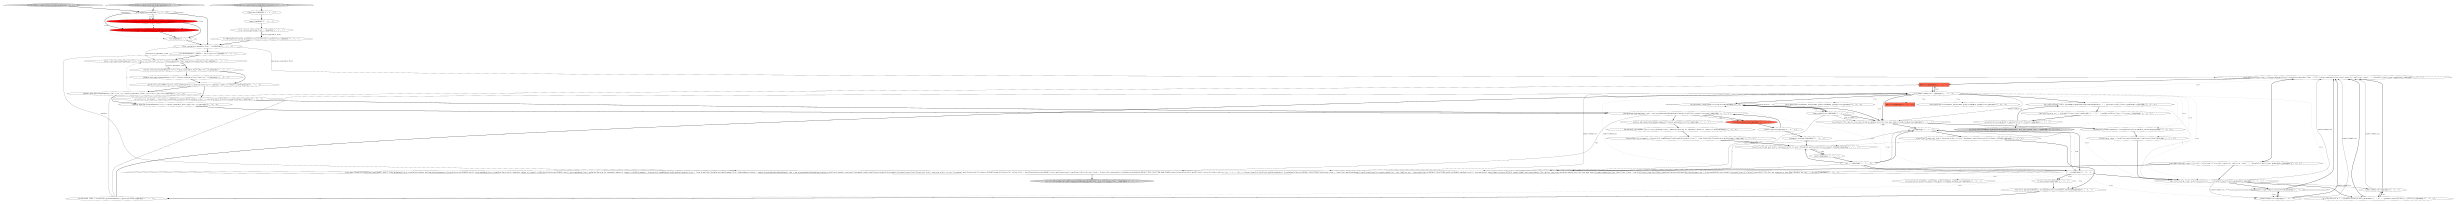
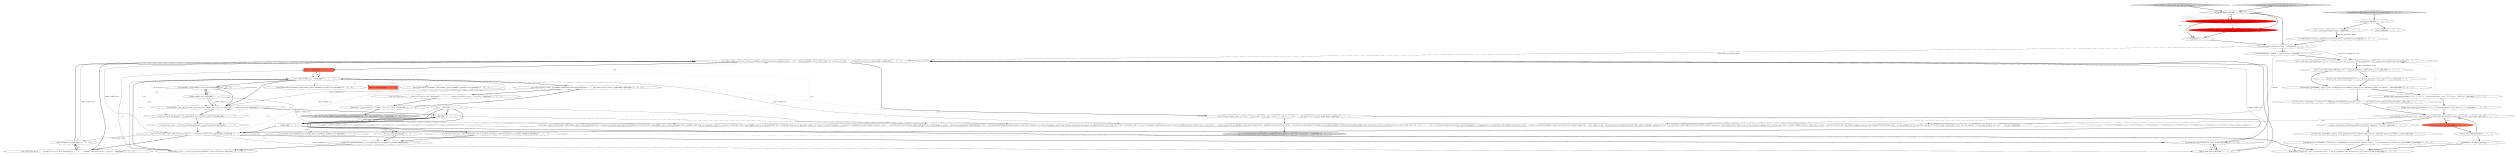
(262, 25) -> (2356, 26)
(1827, 156) -> none
(2167, 194) -> (778, 106)
